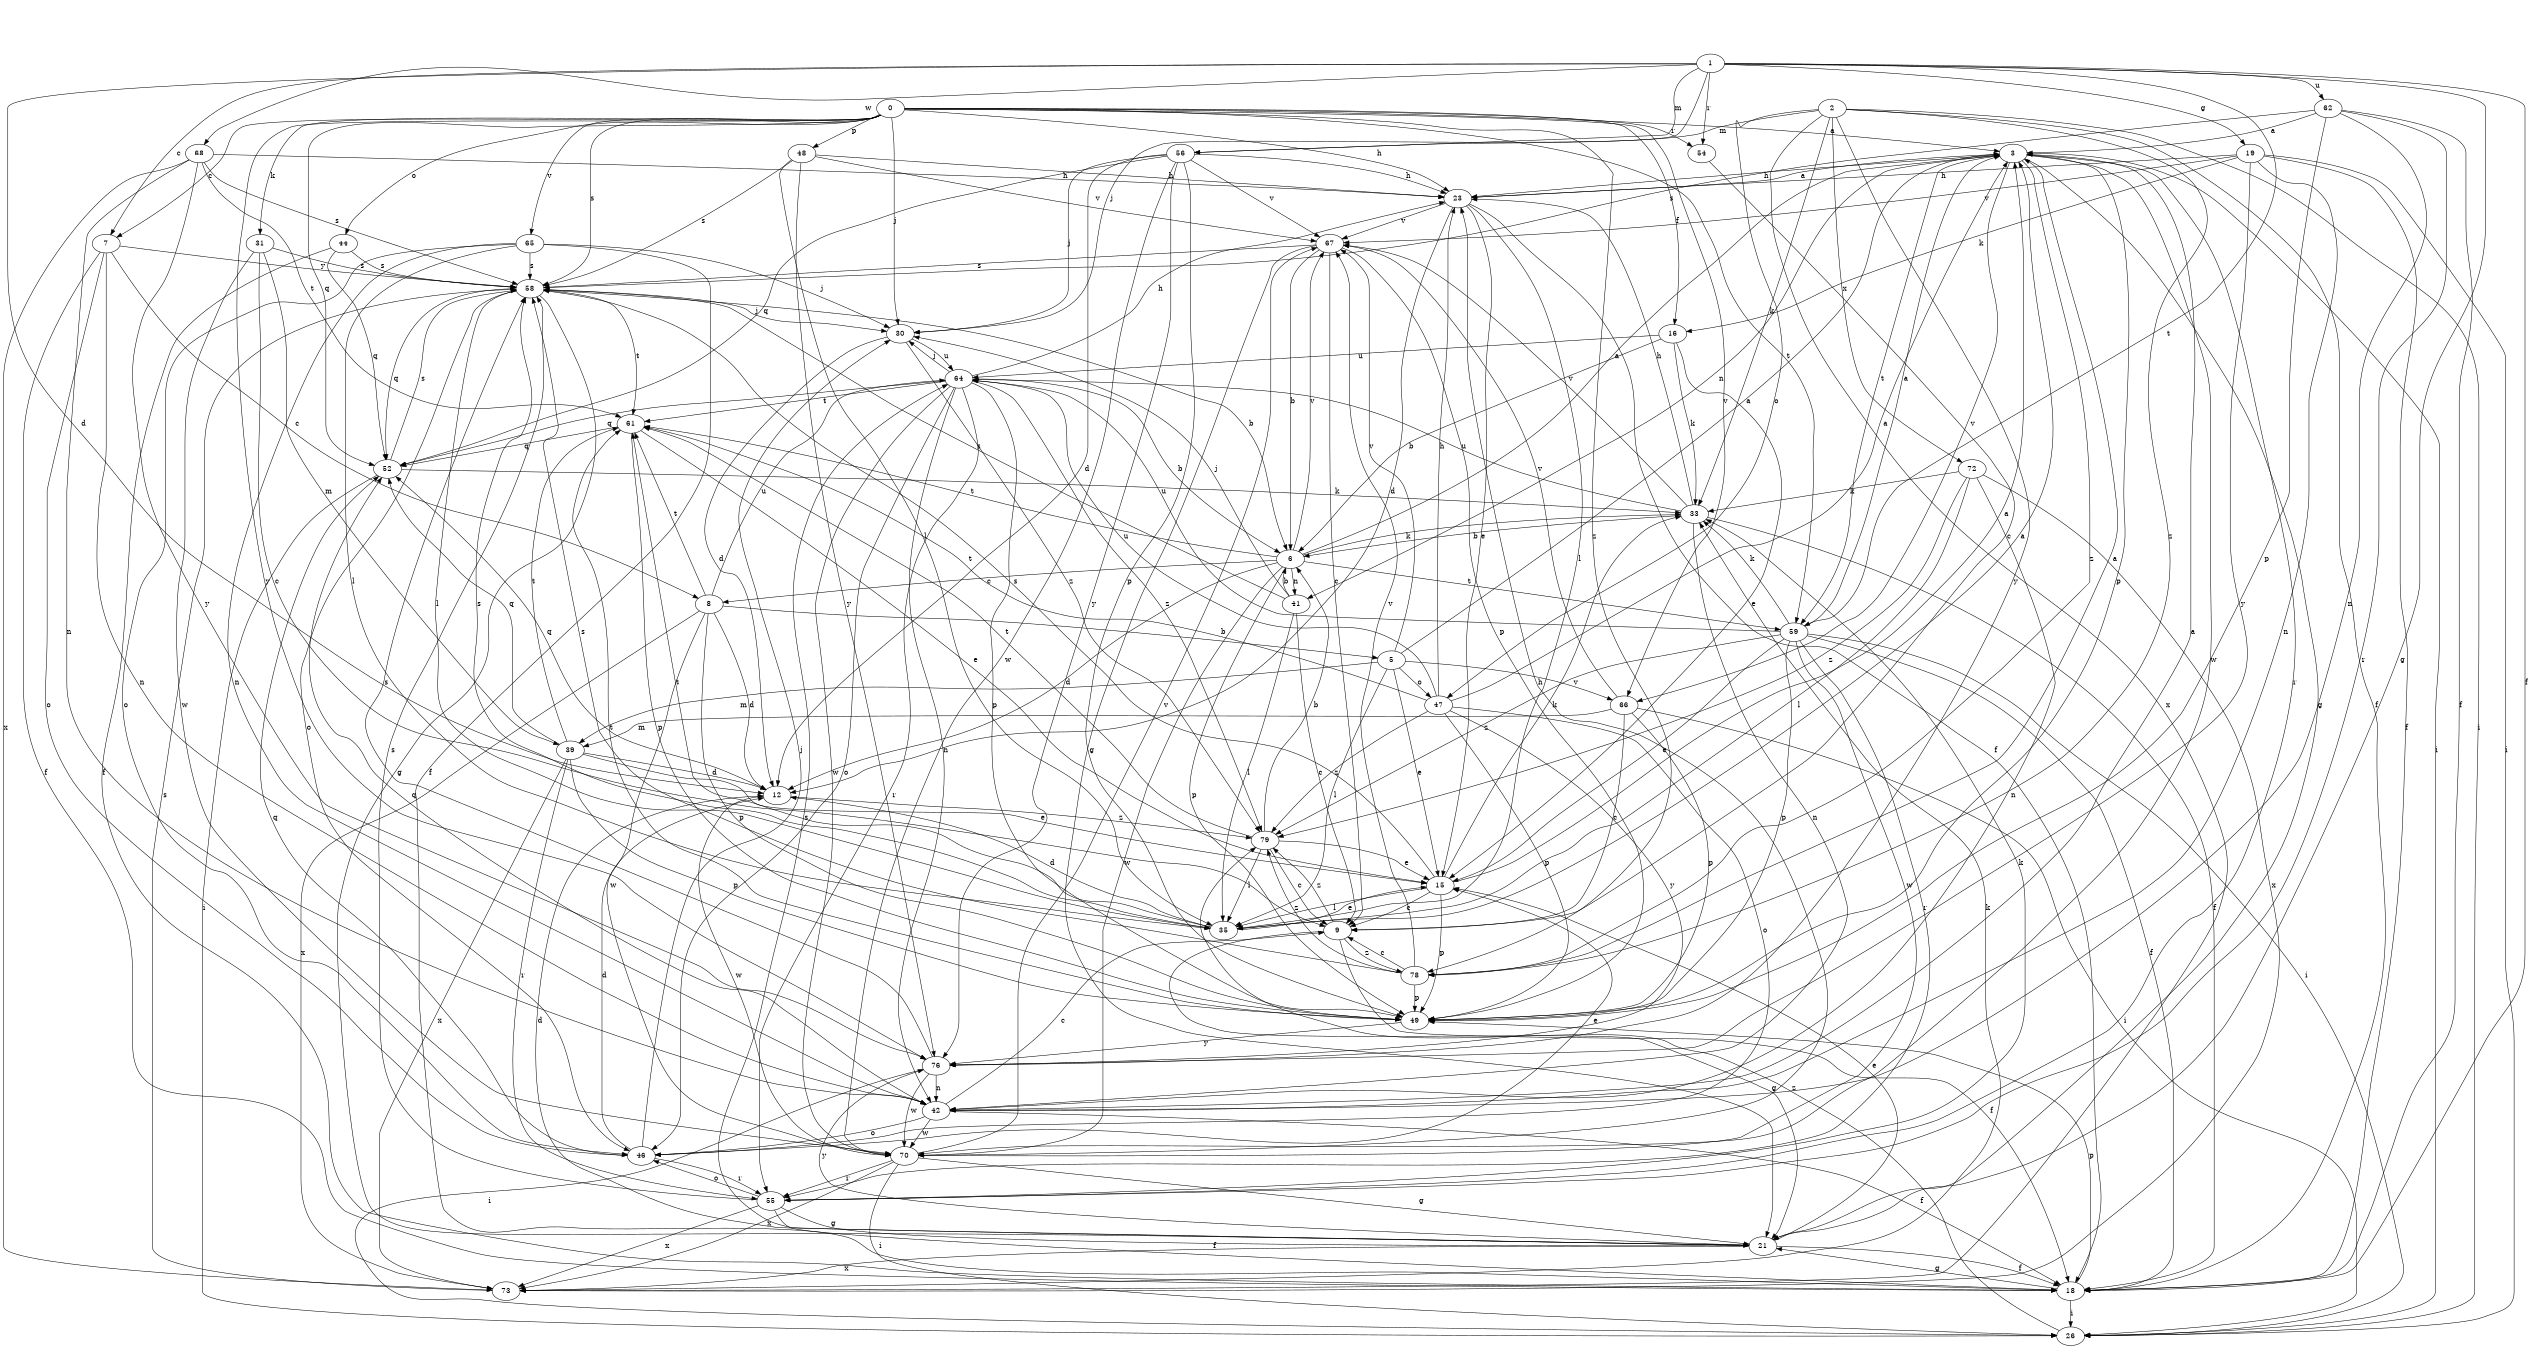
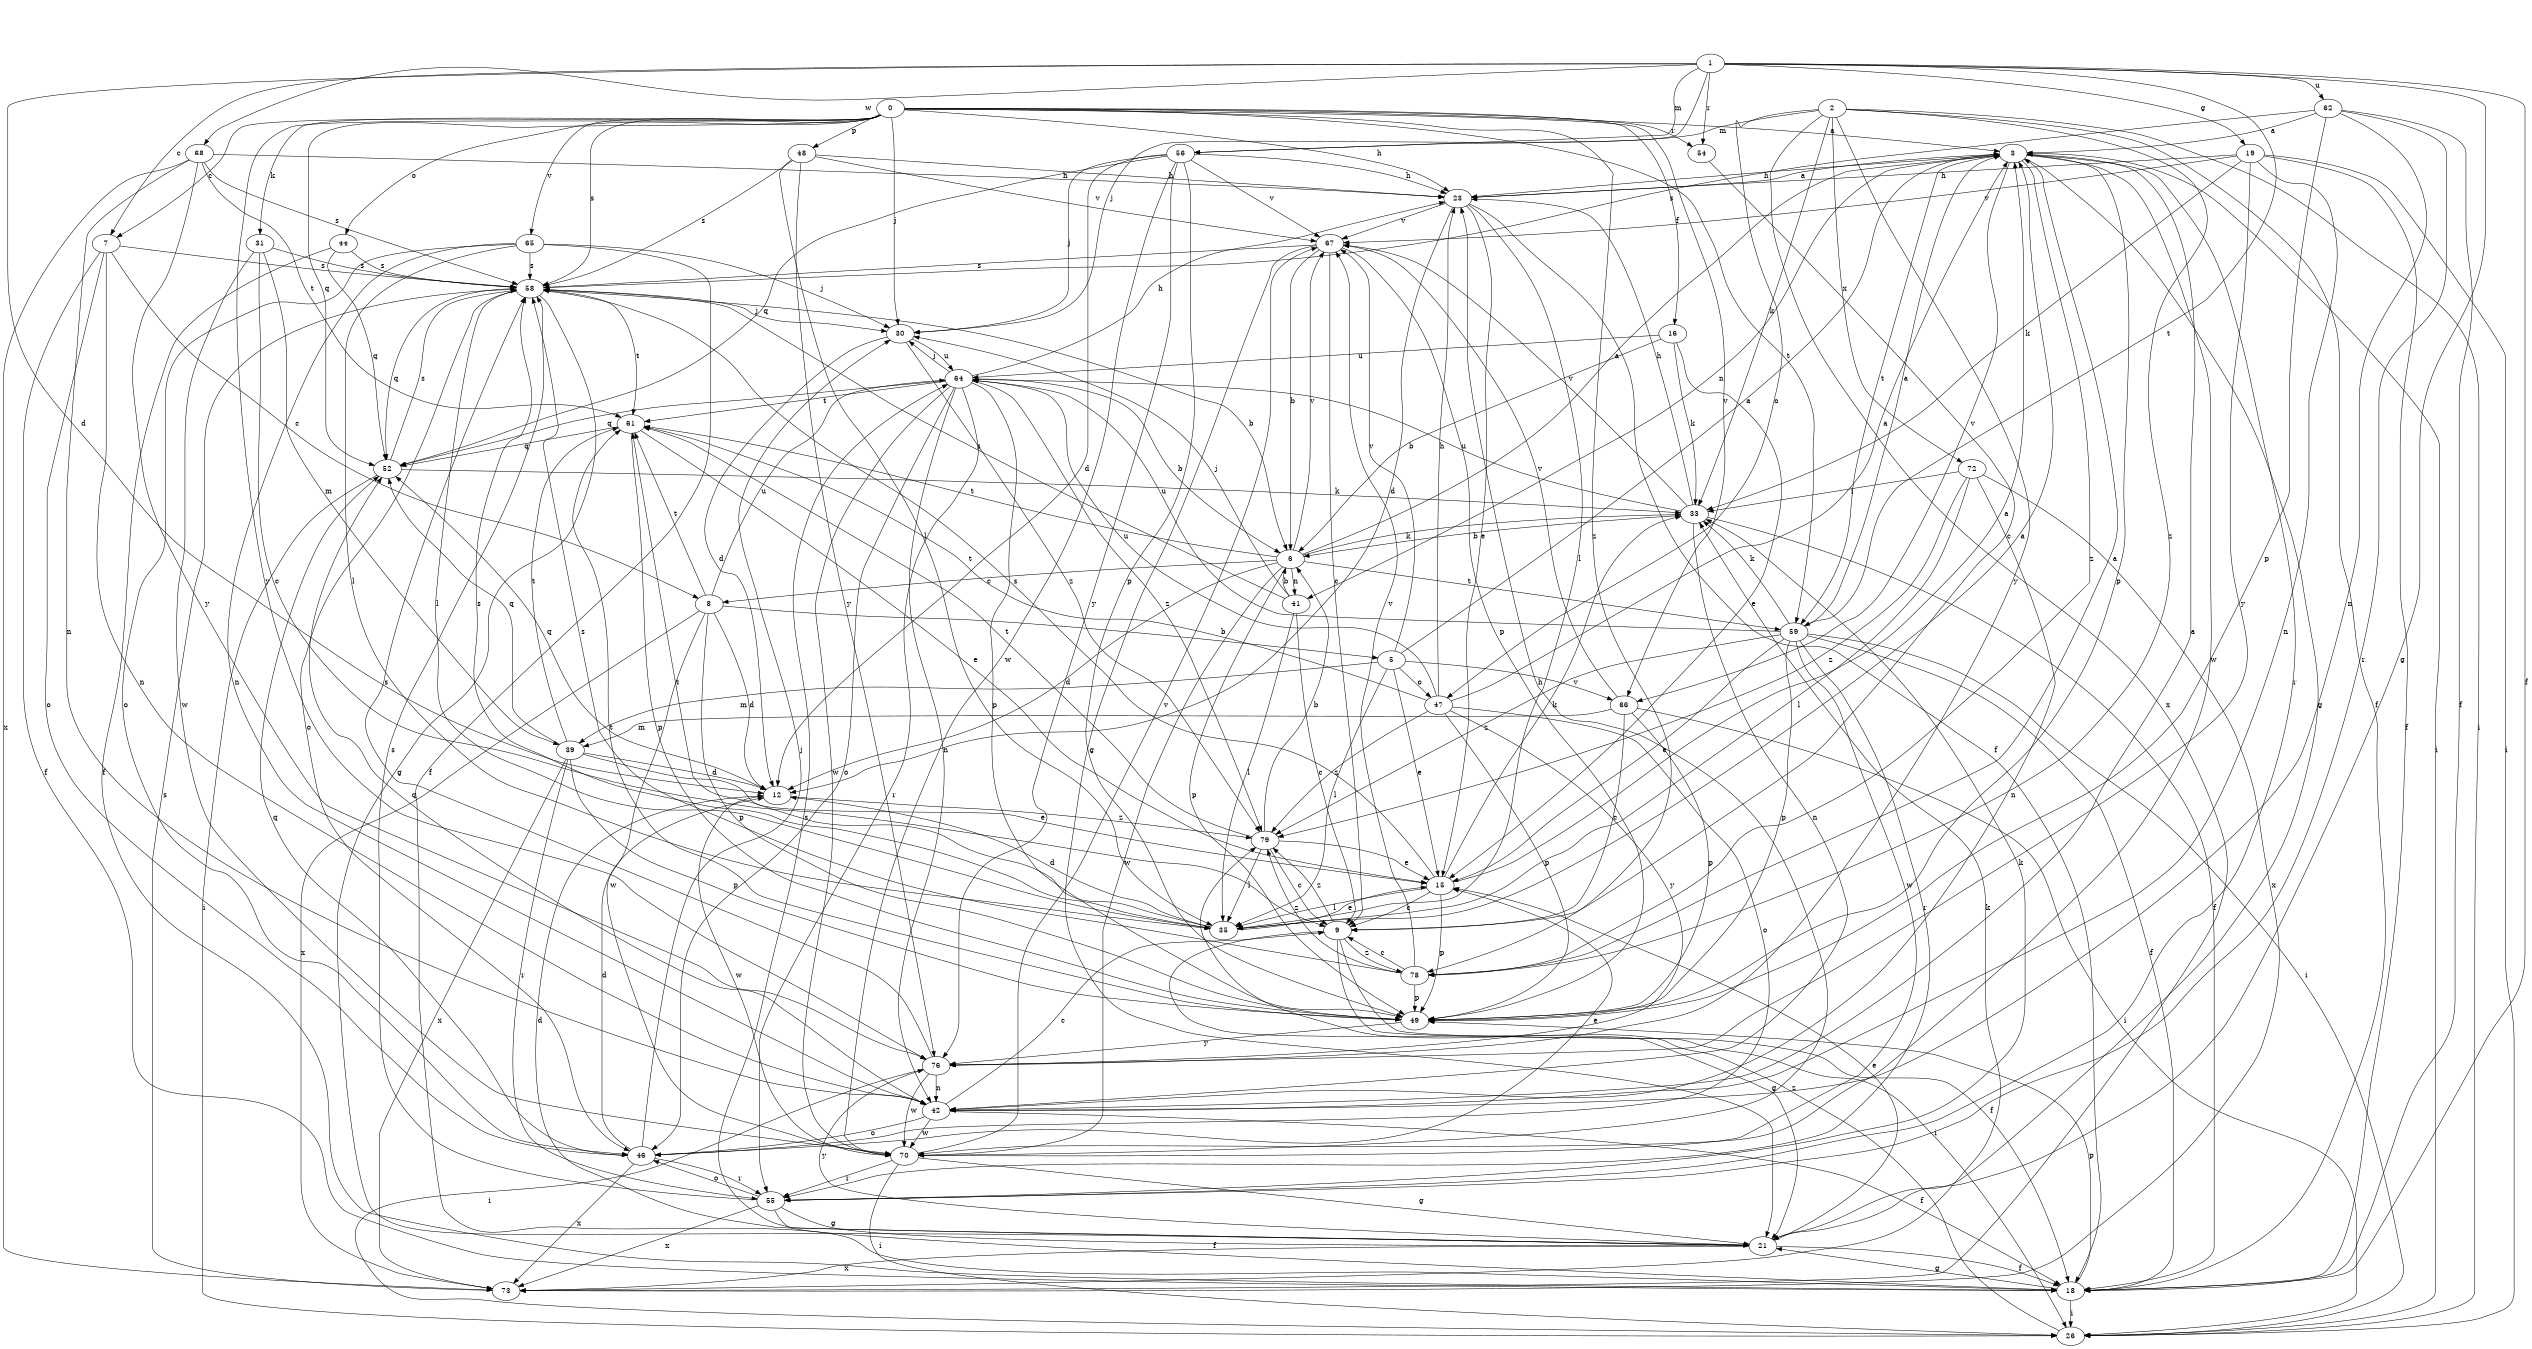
(1977, 236) -> (1988, 355)
(323, 266) -> (323, 266)
(1852, 492) -> (1852, 492)
none -> (1773, 1060)
(715, 1241) -> (576, 1222)
